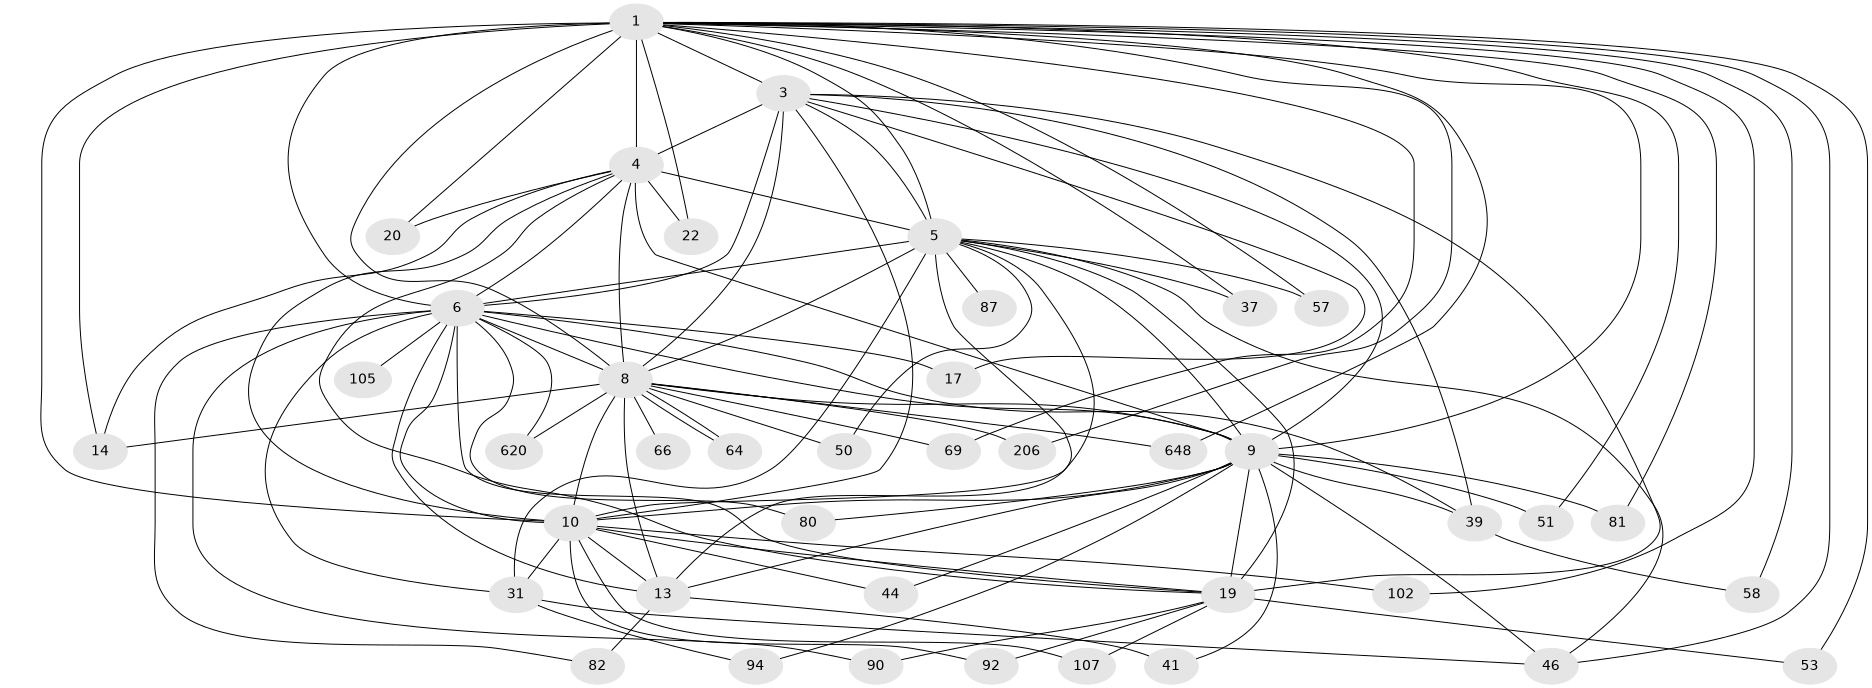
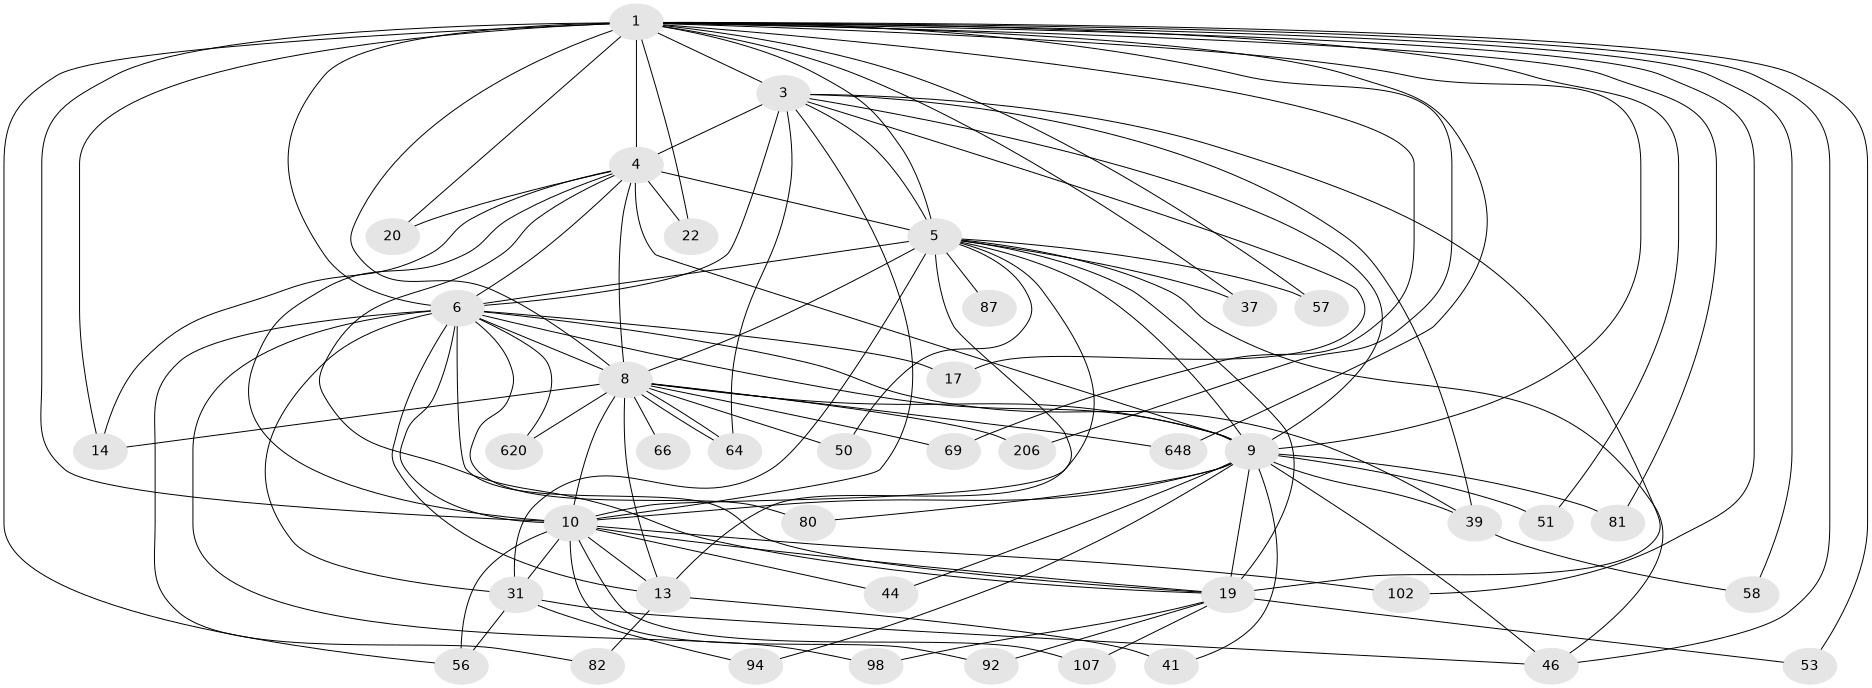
(747, 257) -> (763, 273)
(363, 380) -> none
(959, 522) -> none
none -> (461, 666)
(876, 666) -> (876, 666)
